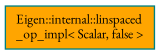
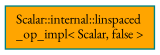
(80, 28) -> (80, 28)
